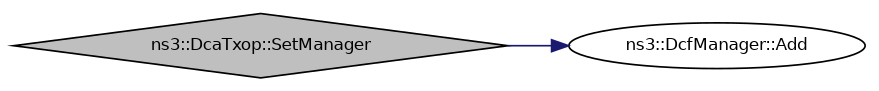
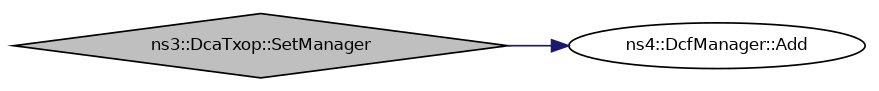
(717, 46) -> (717, 46)
